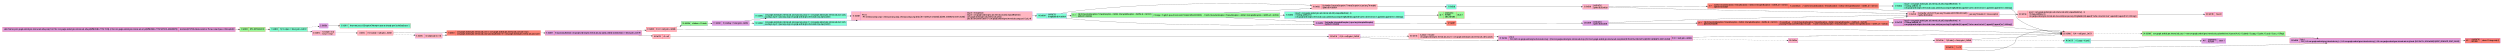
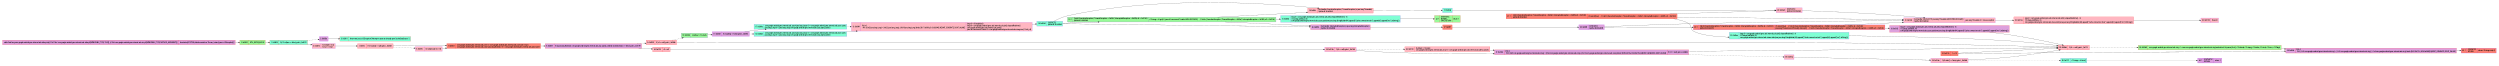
(1657, 7) -> (1722, 12)
(1057, 17) -> (1055, 25)
